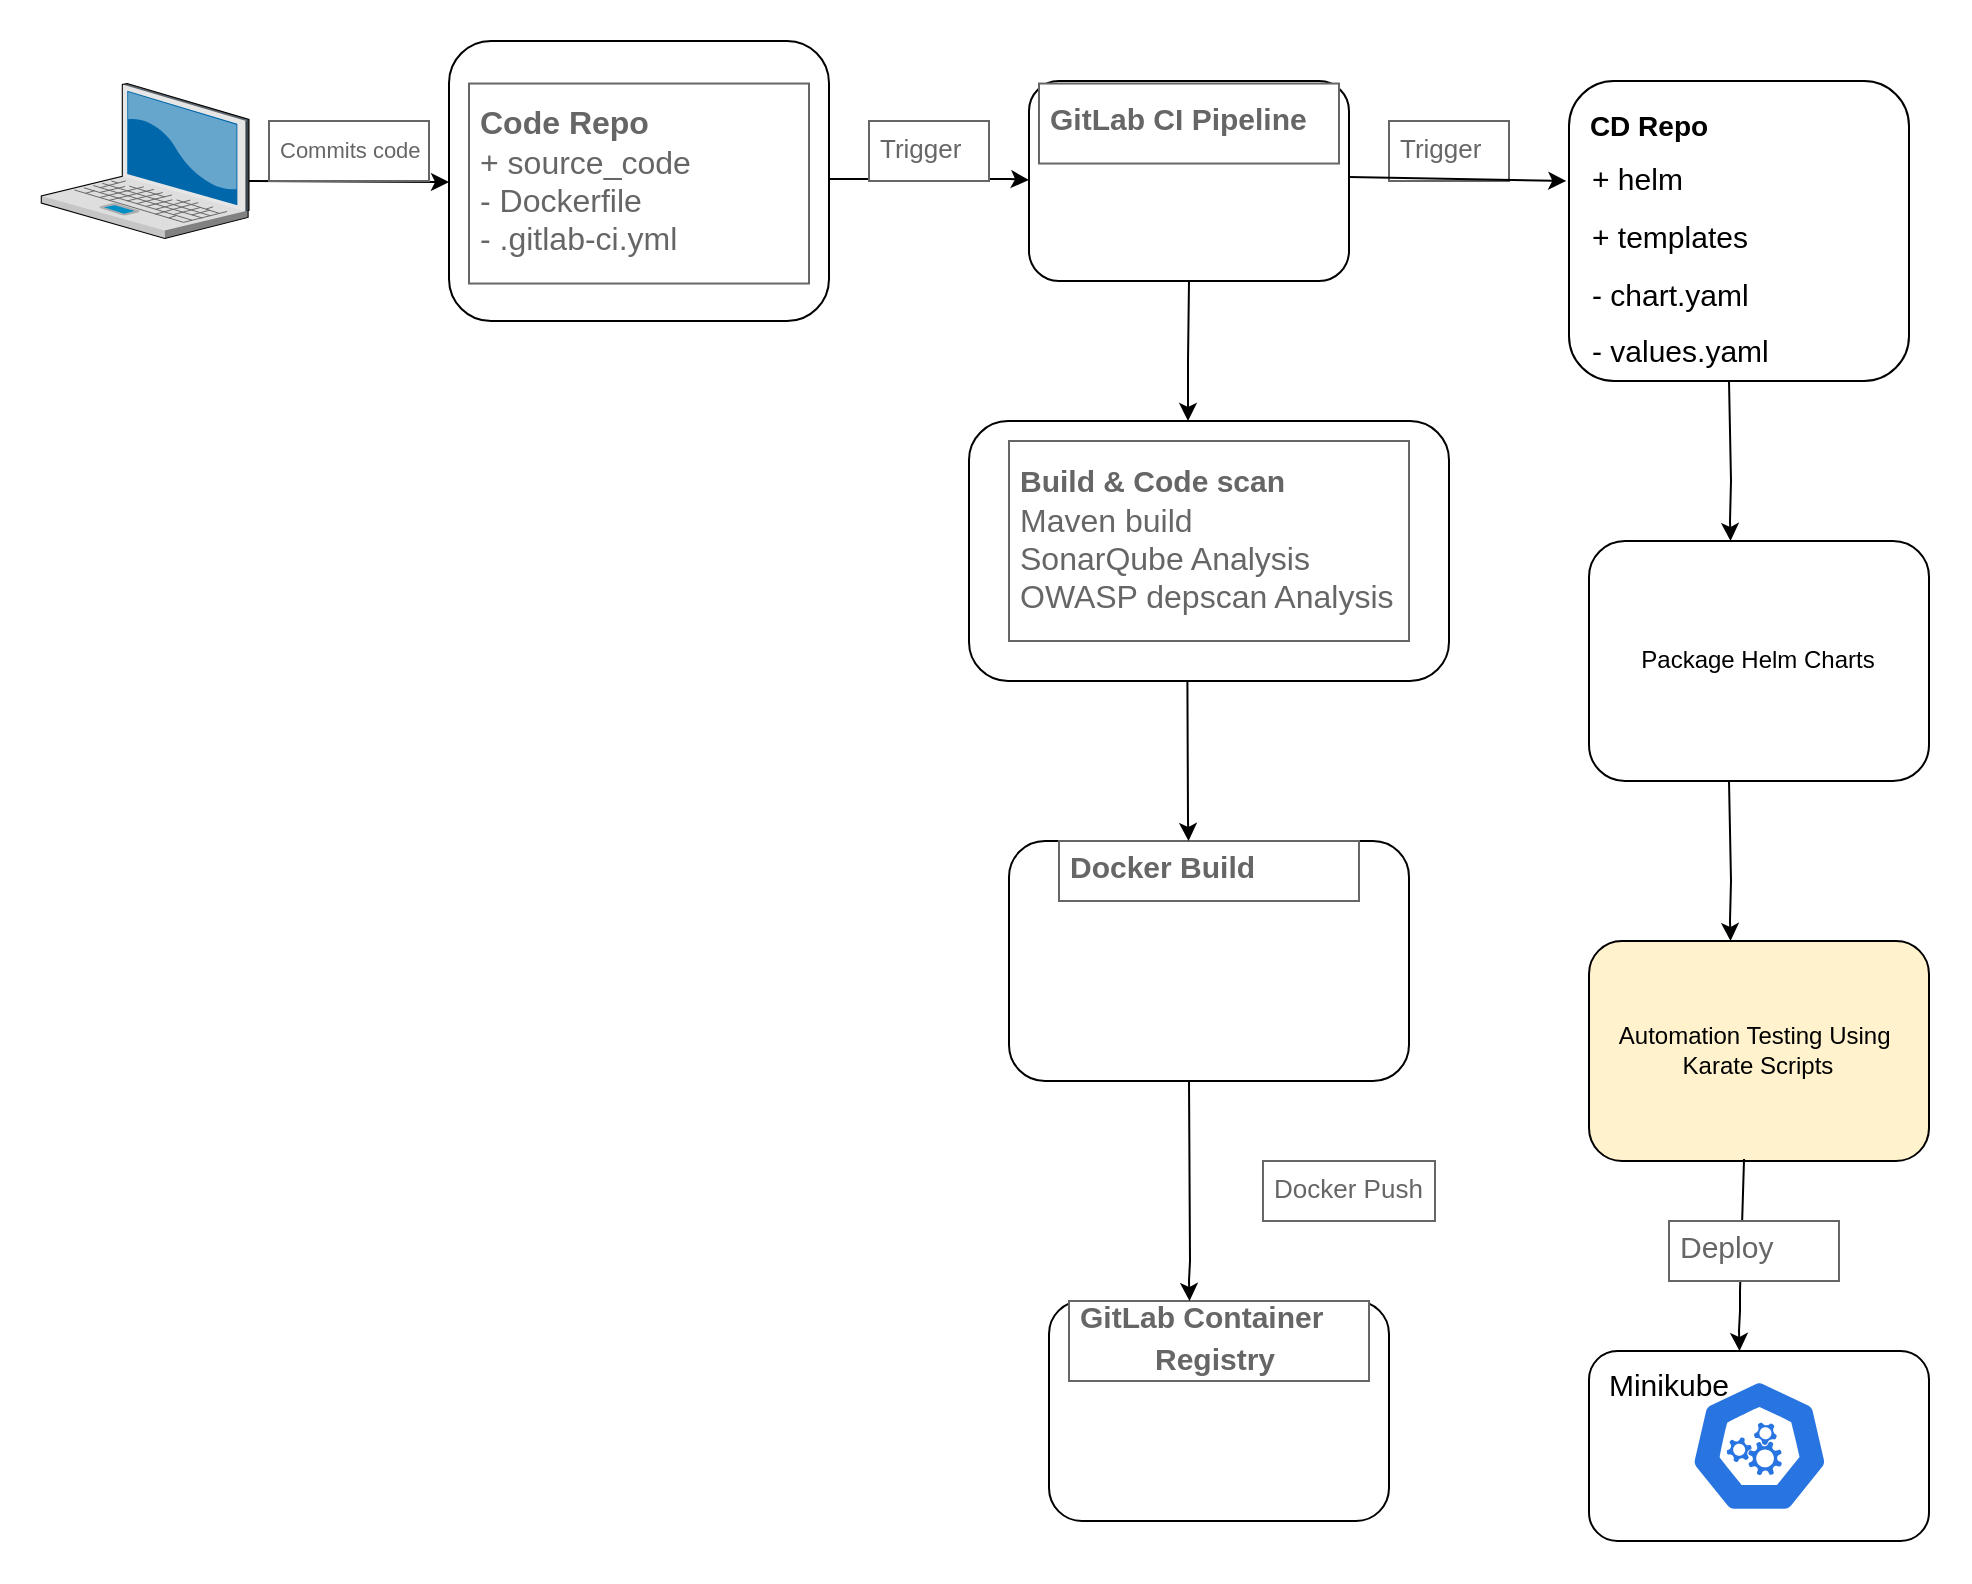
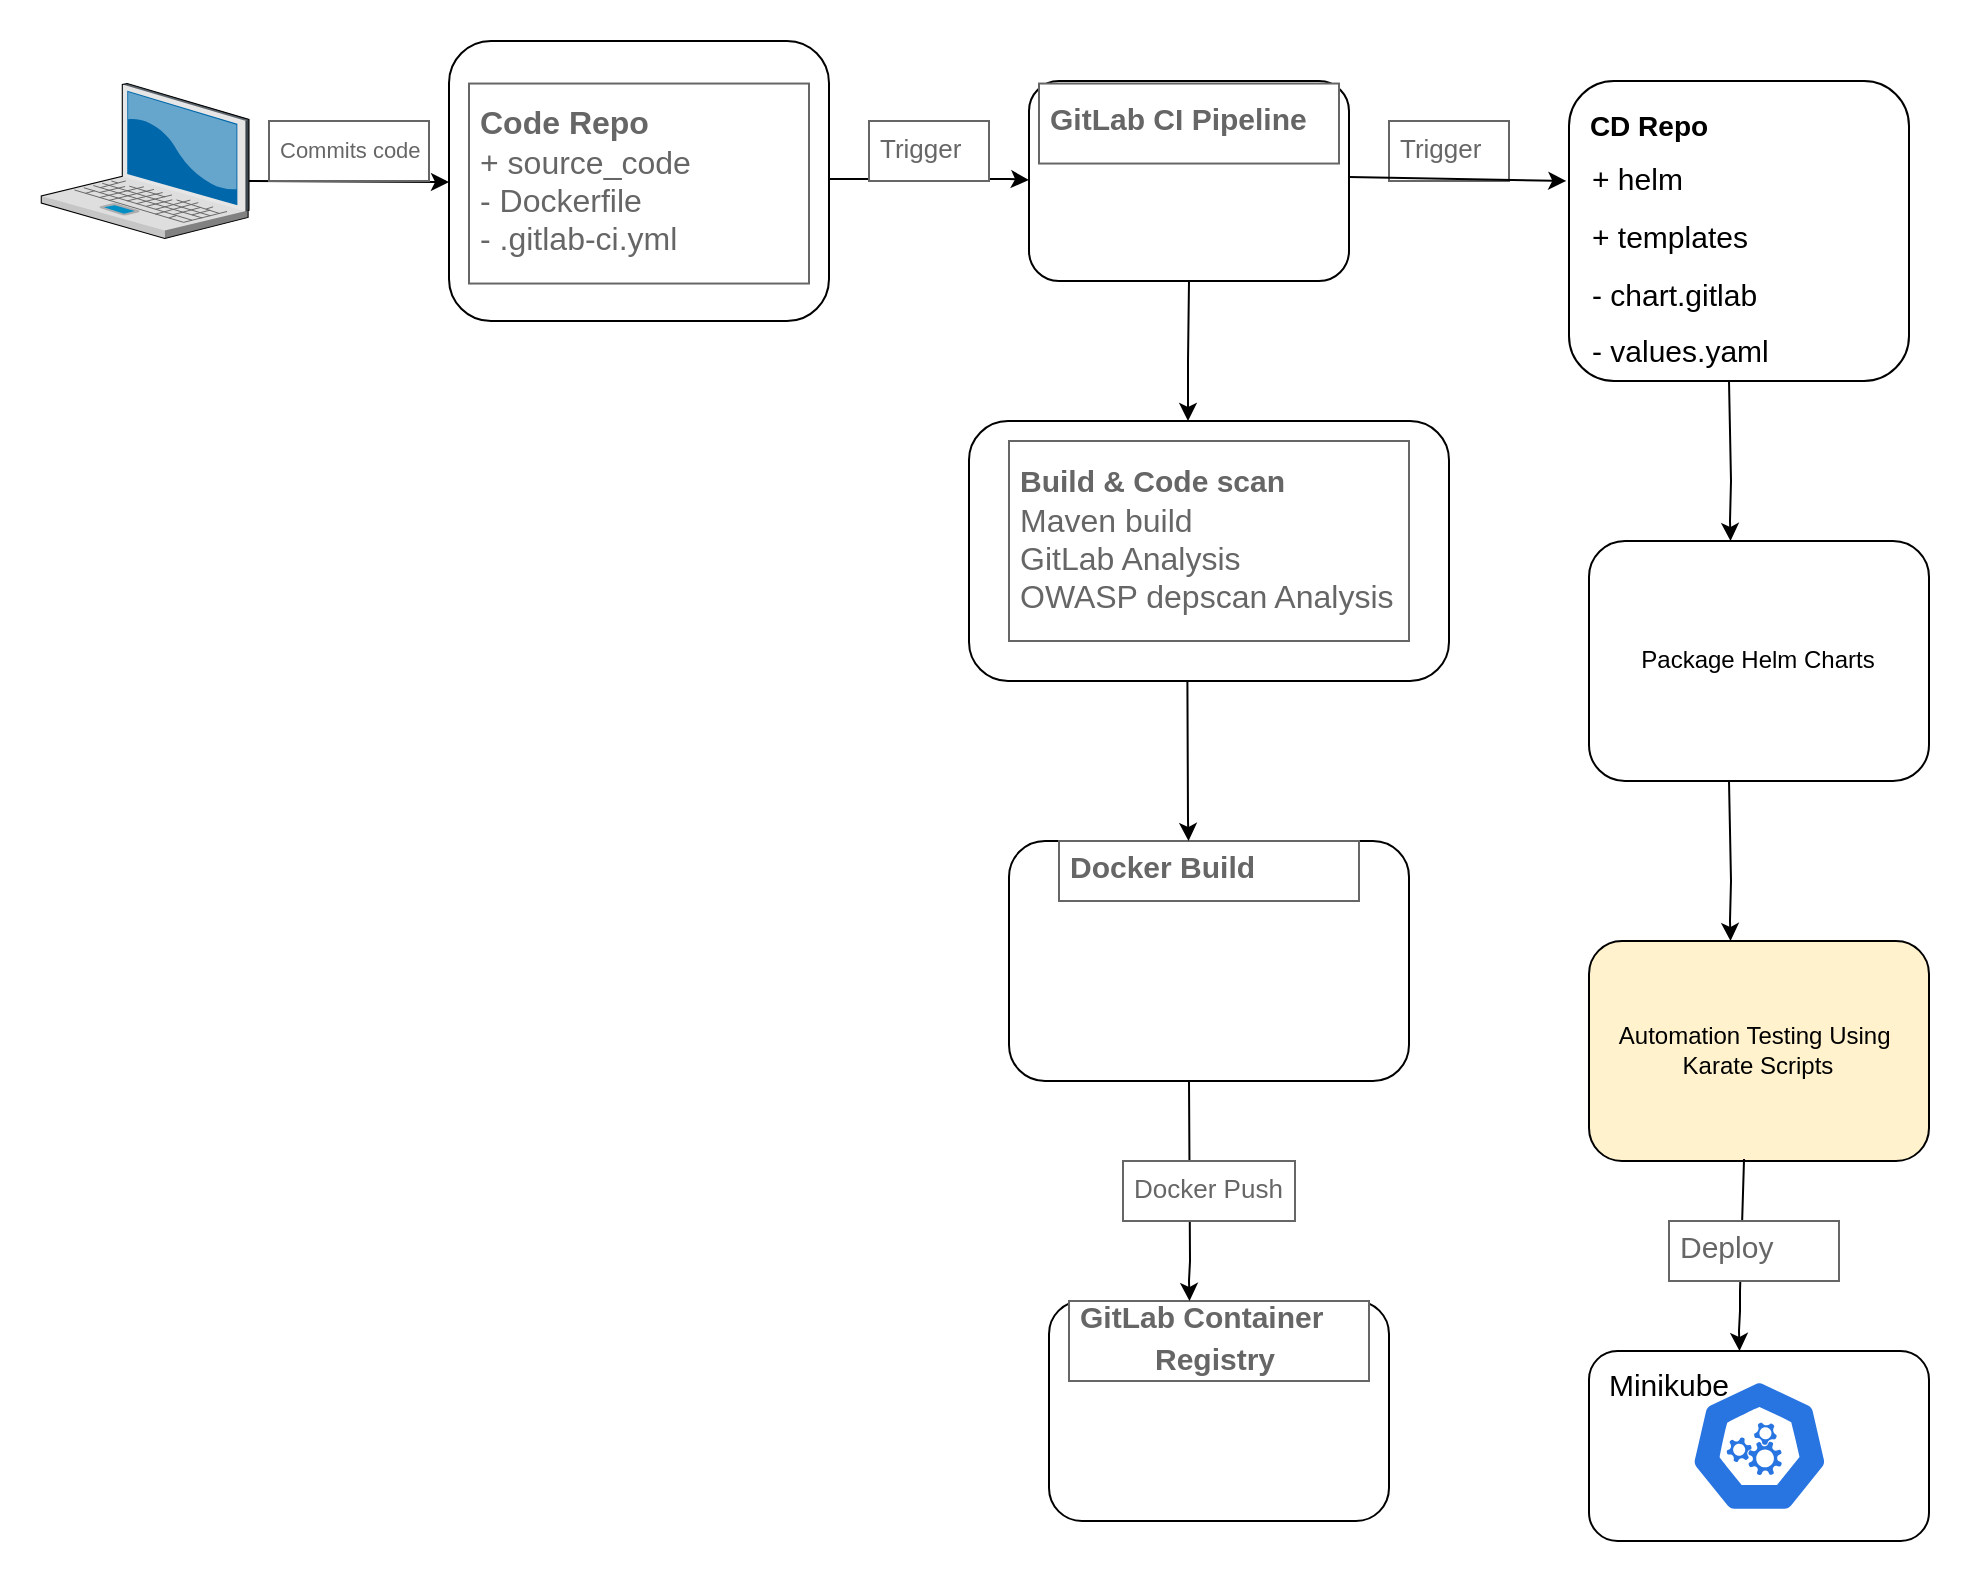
(1743, 261) -> (1756, 261)
(1213, 539) -> (1213, 539)
(1349, 1191) -> (1209, 1191)
